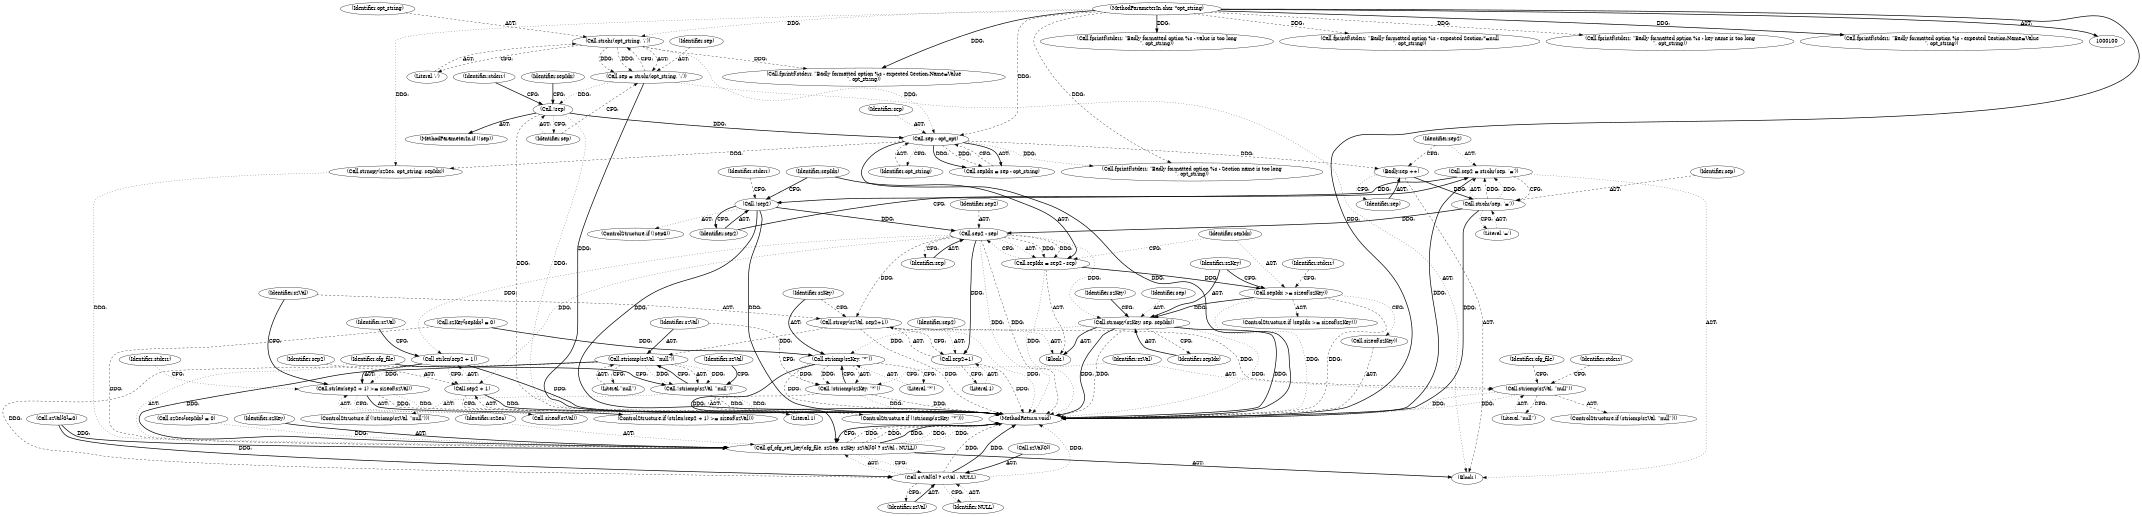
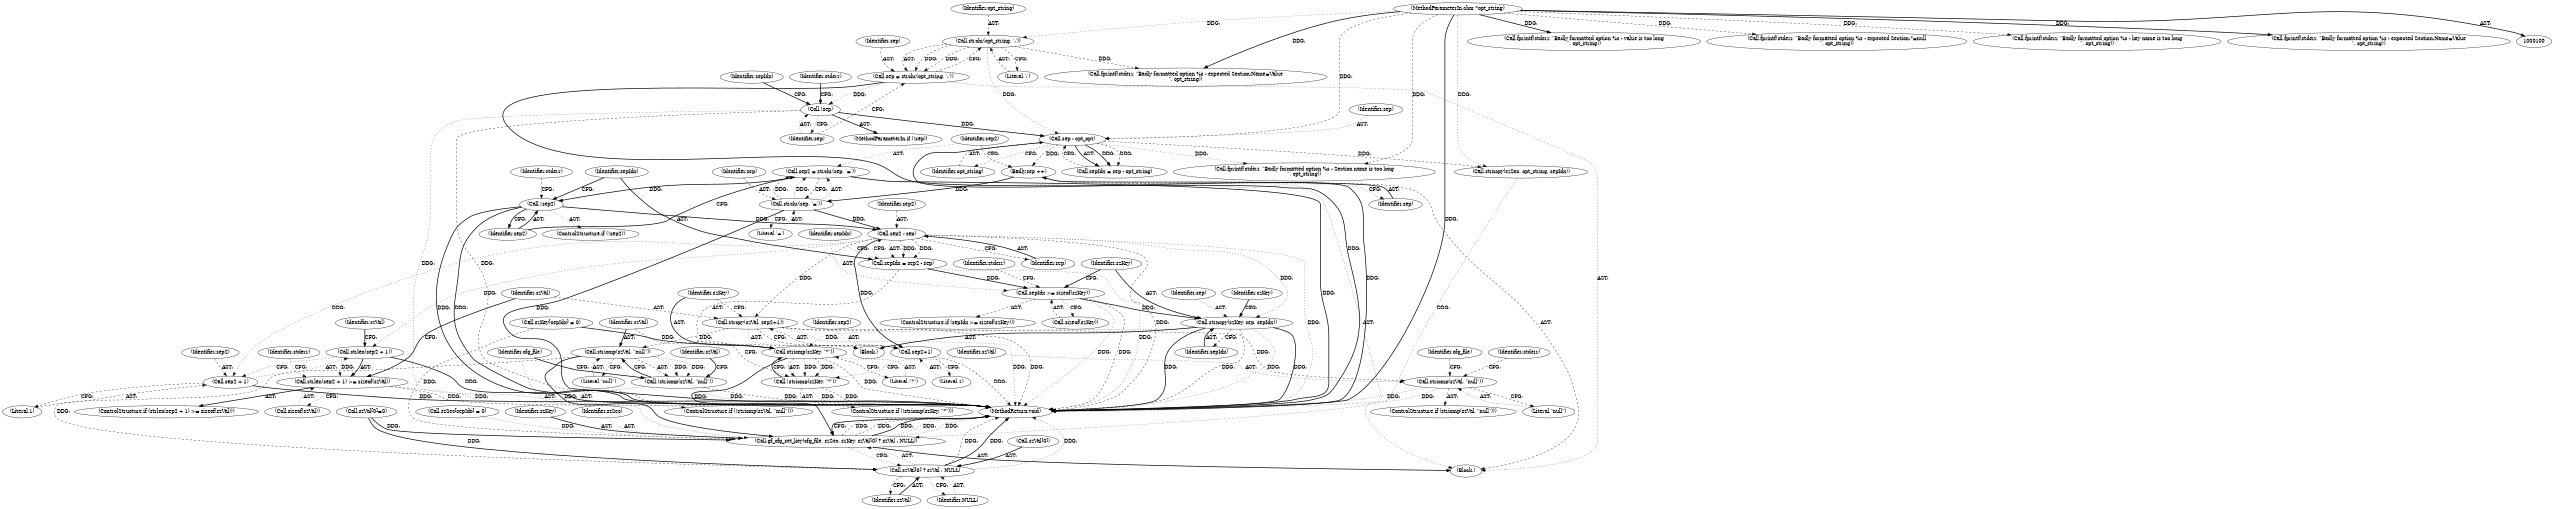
(636, 234) -> (591, 234)
(1238, 414) -> (1054, 312)
